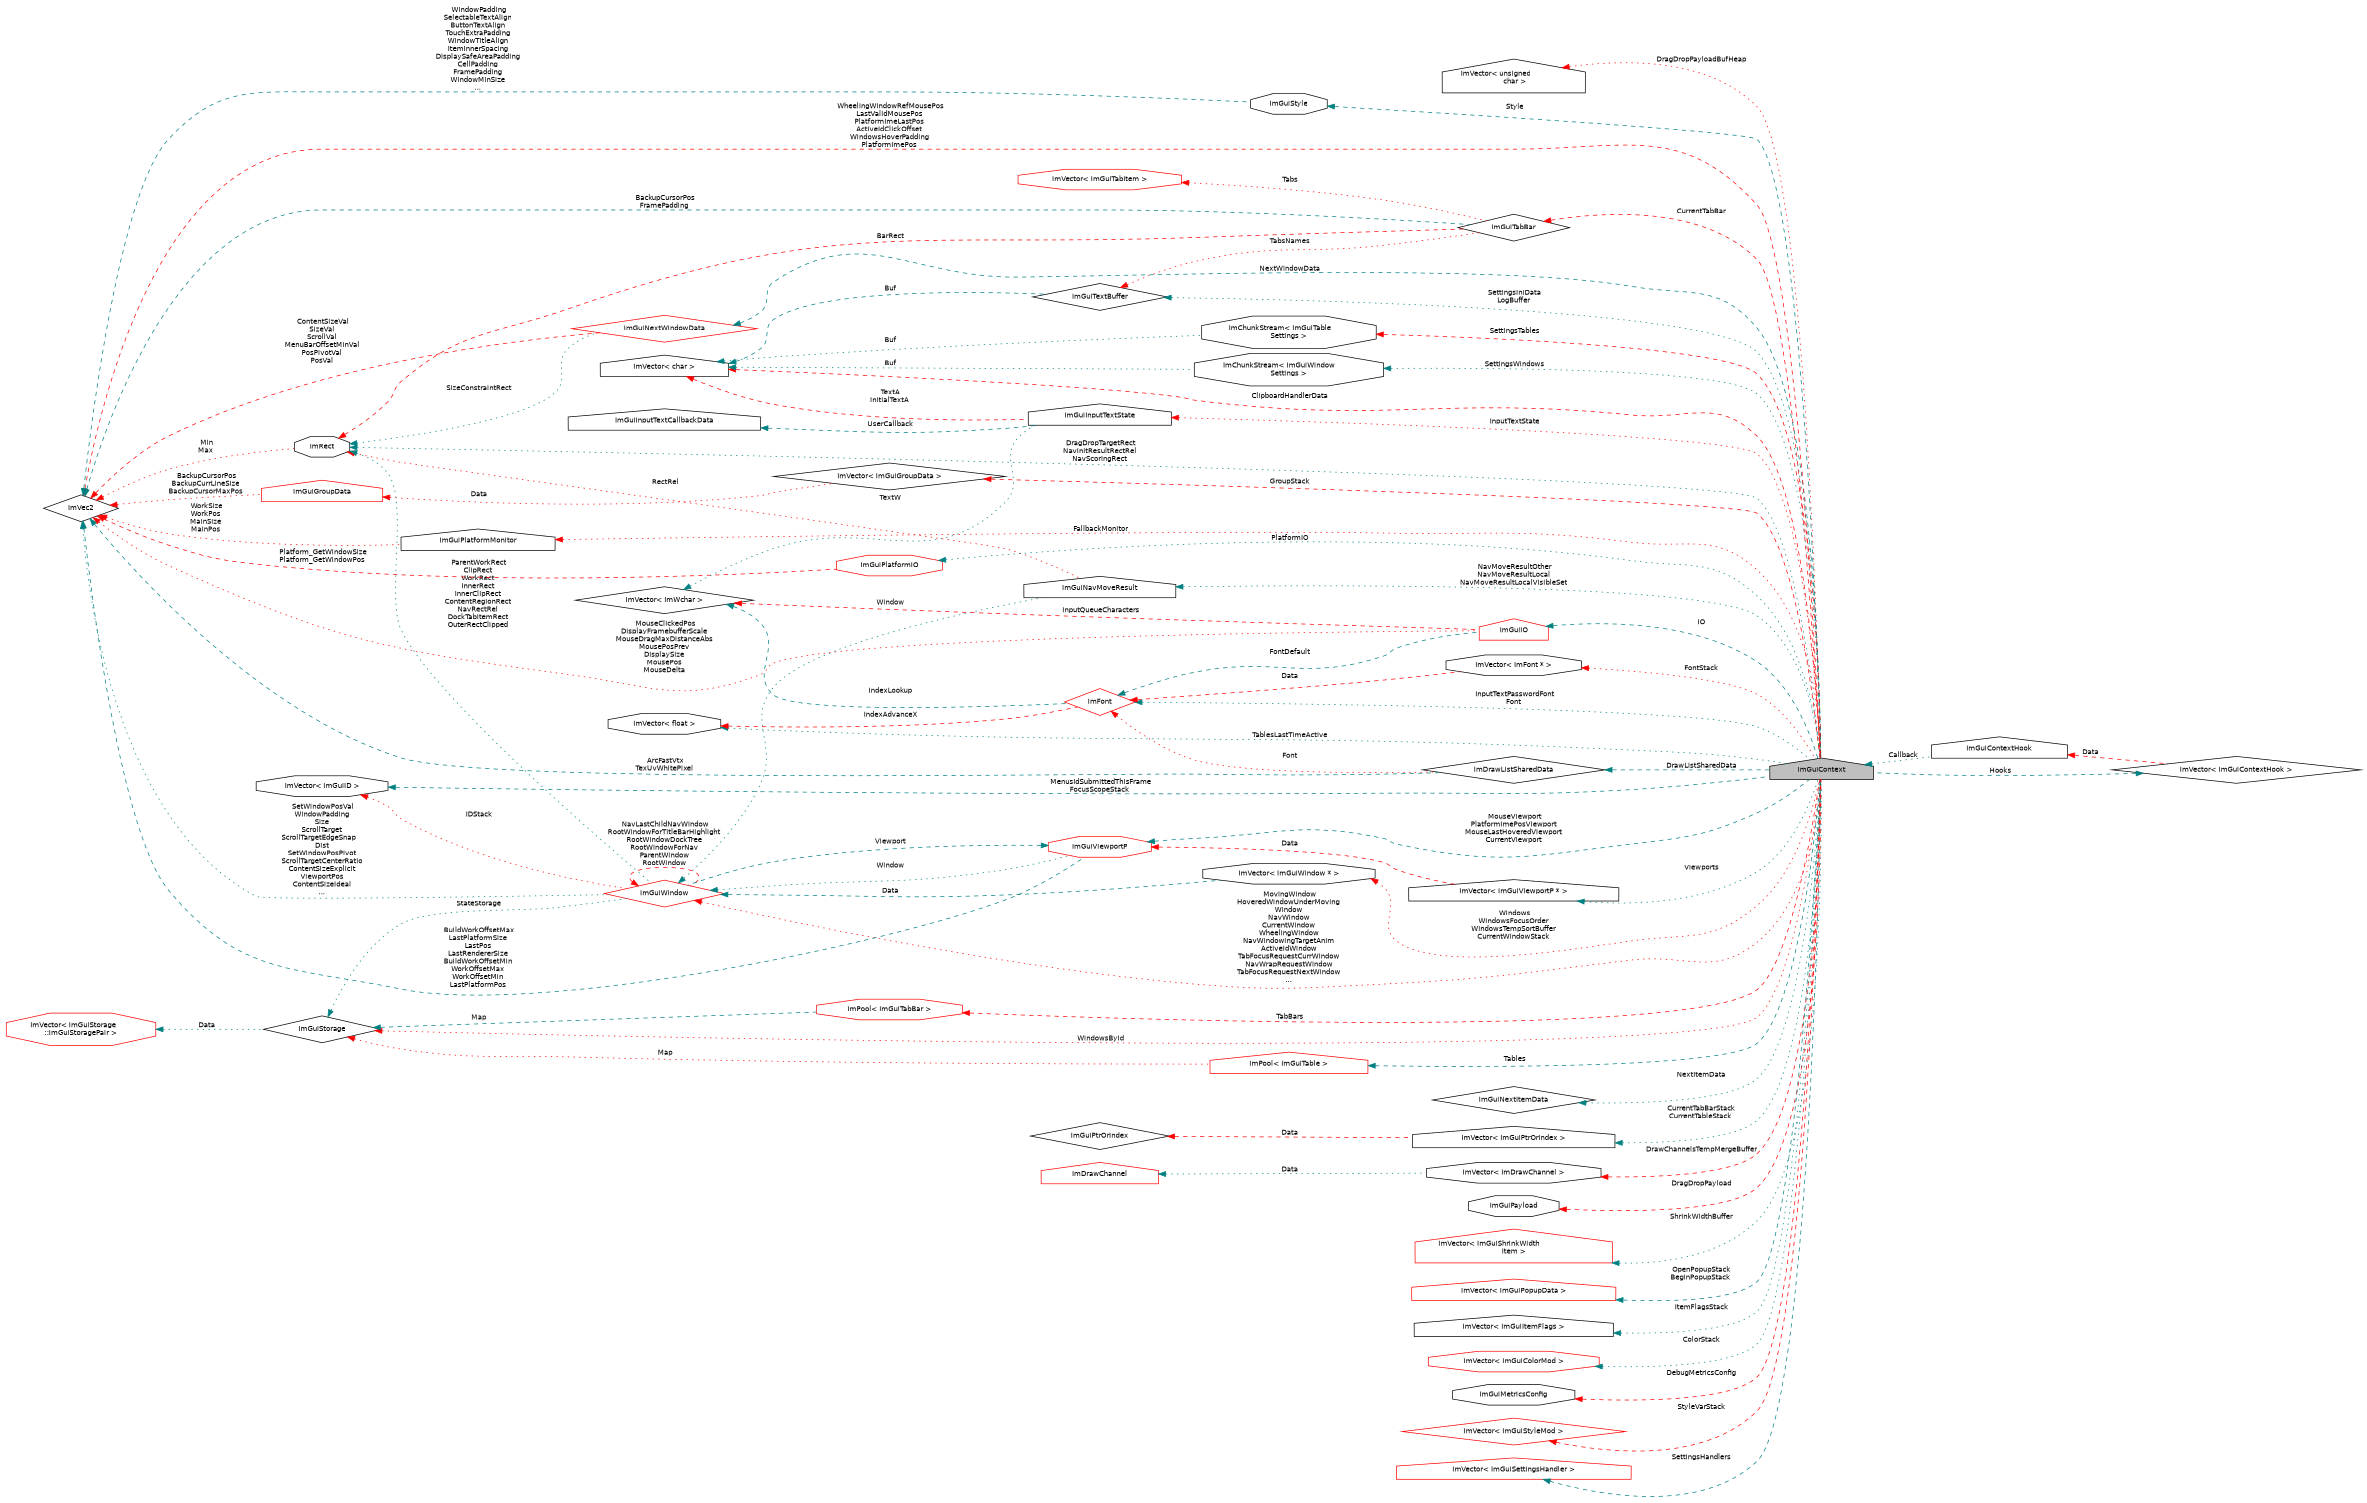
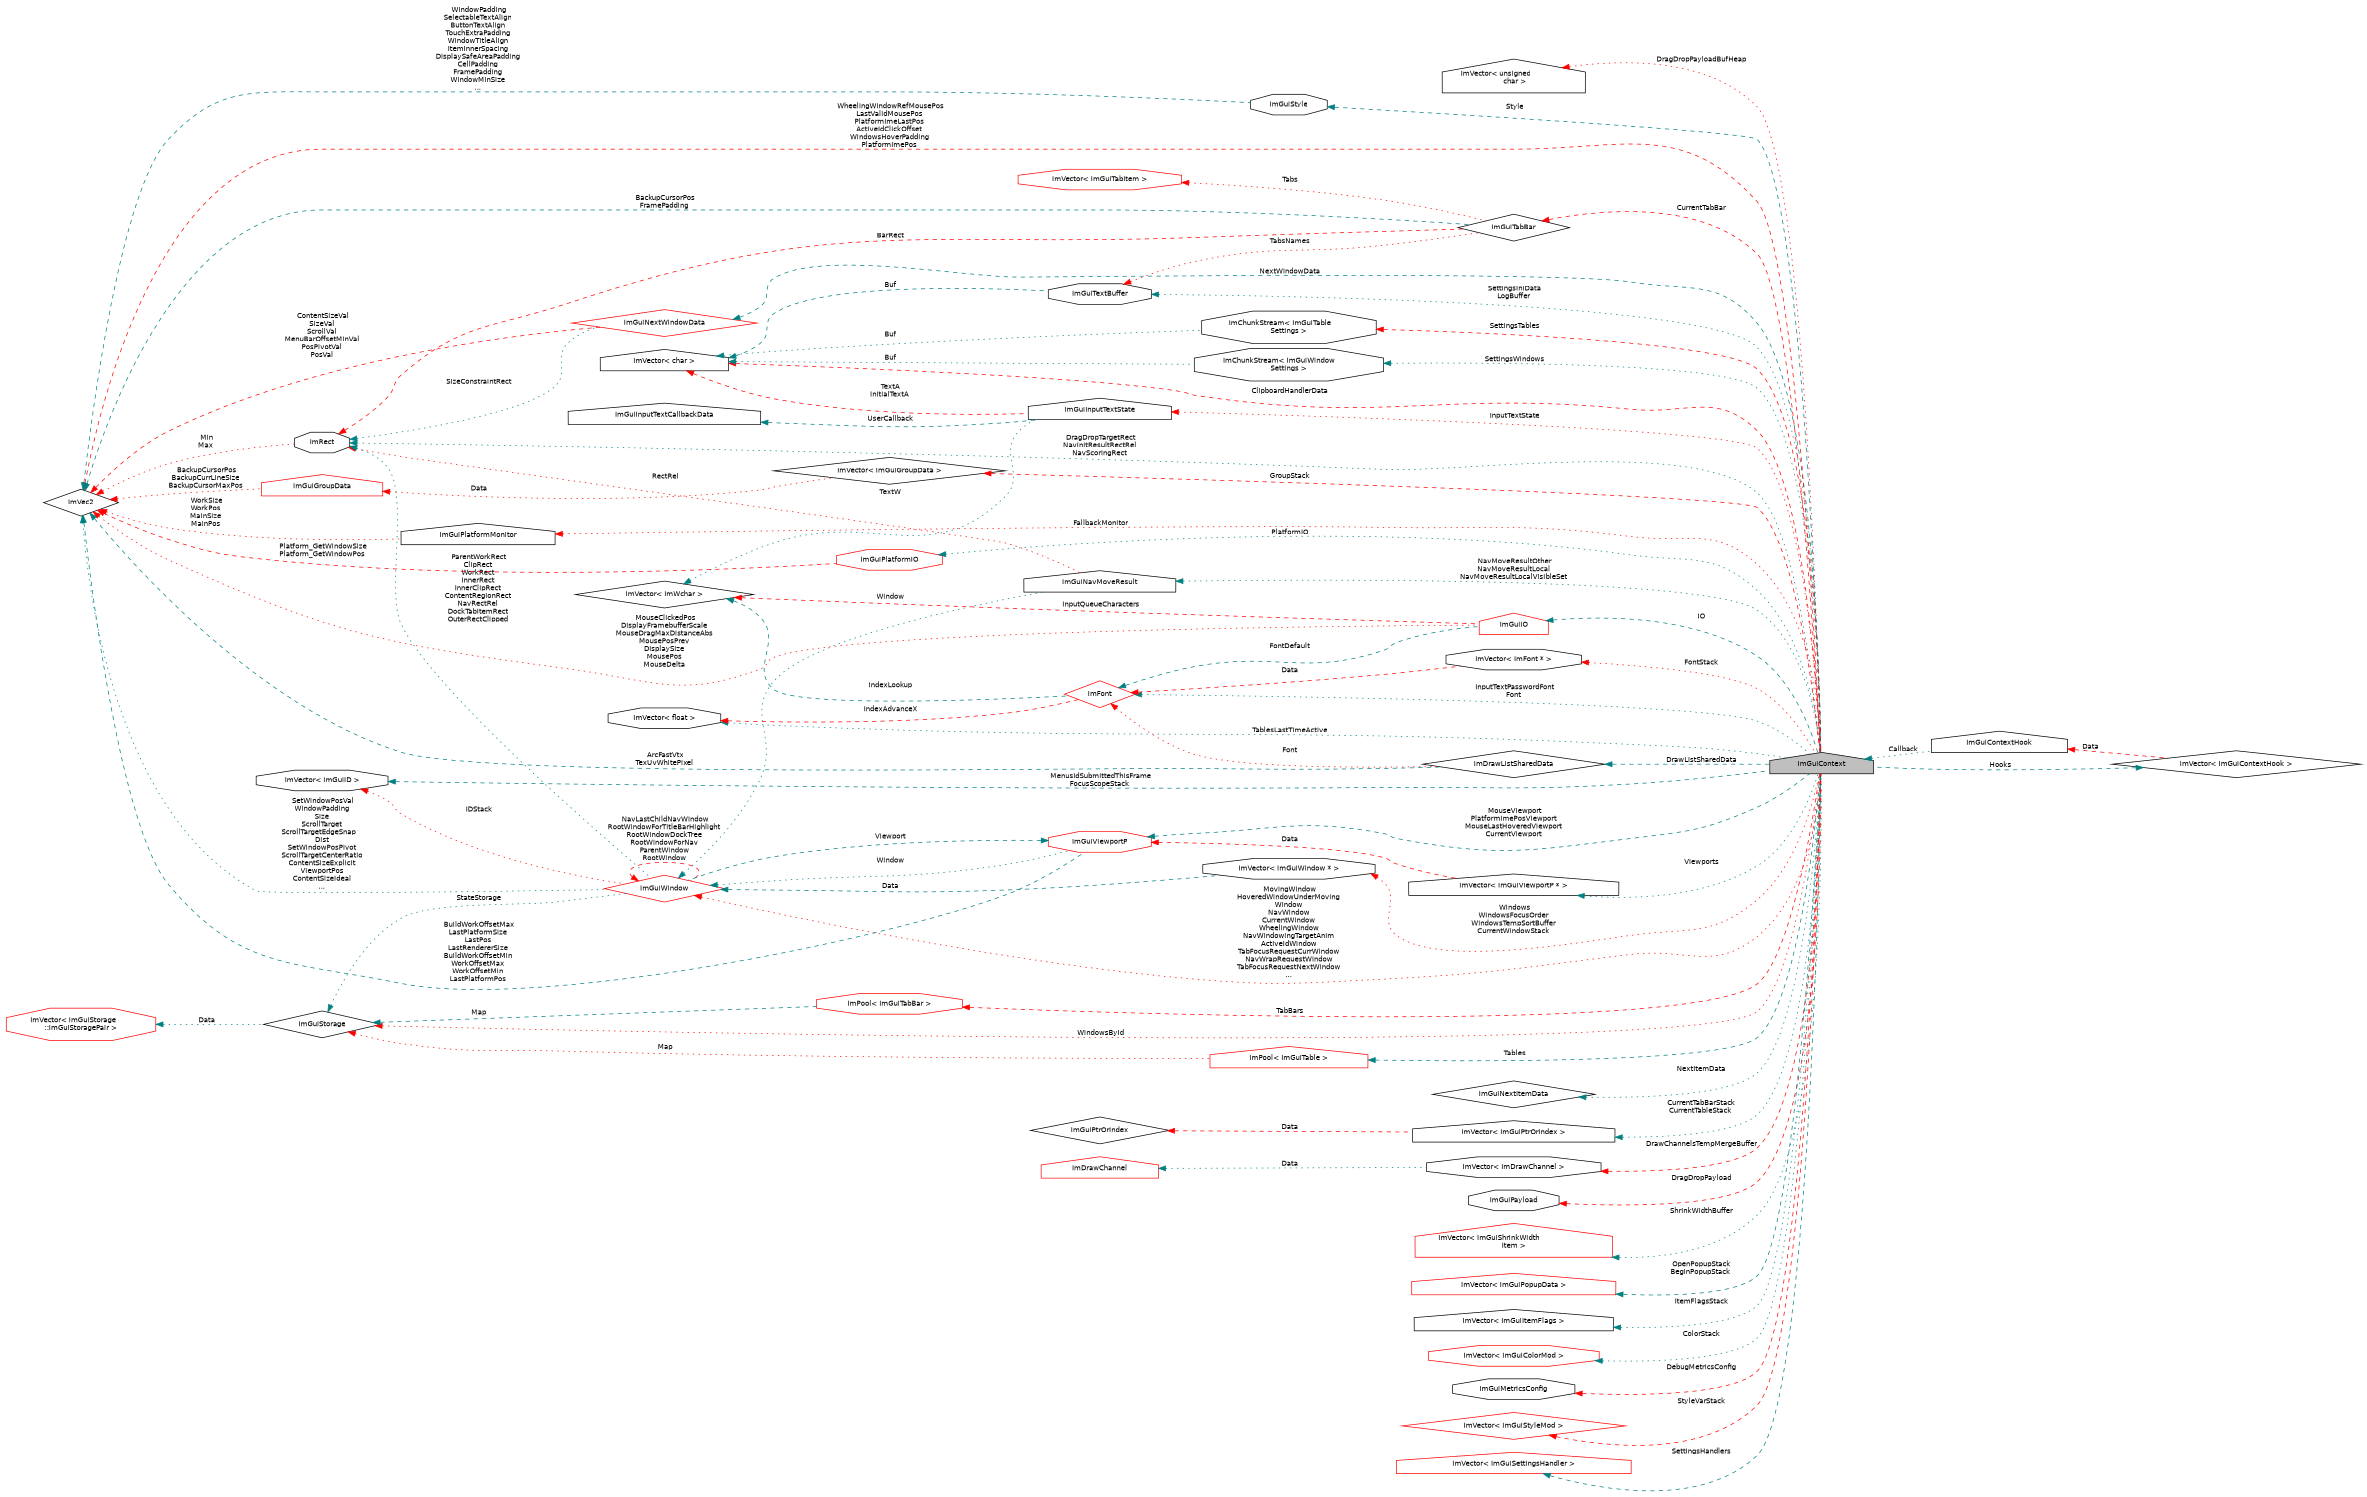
(1100, 297) -> (1100, 294)
